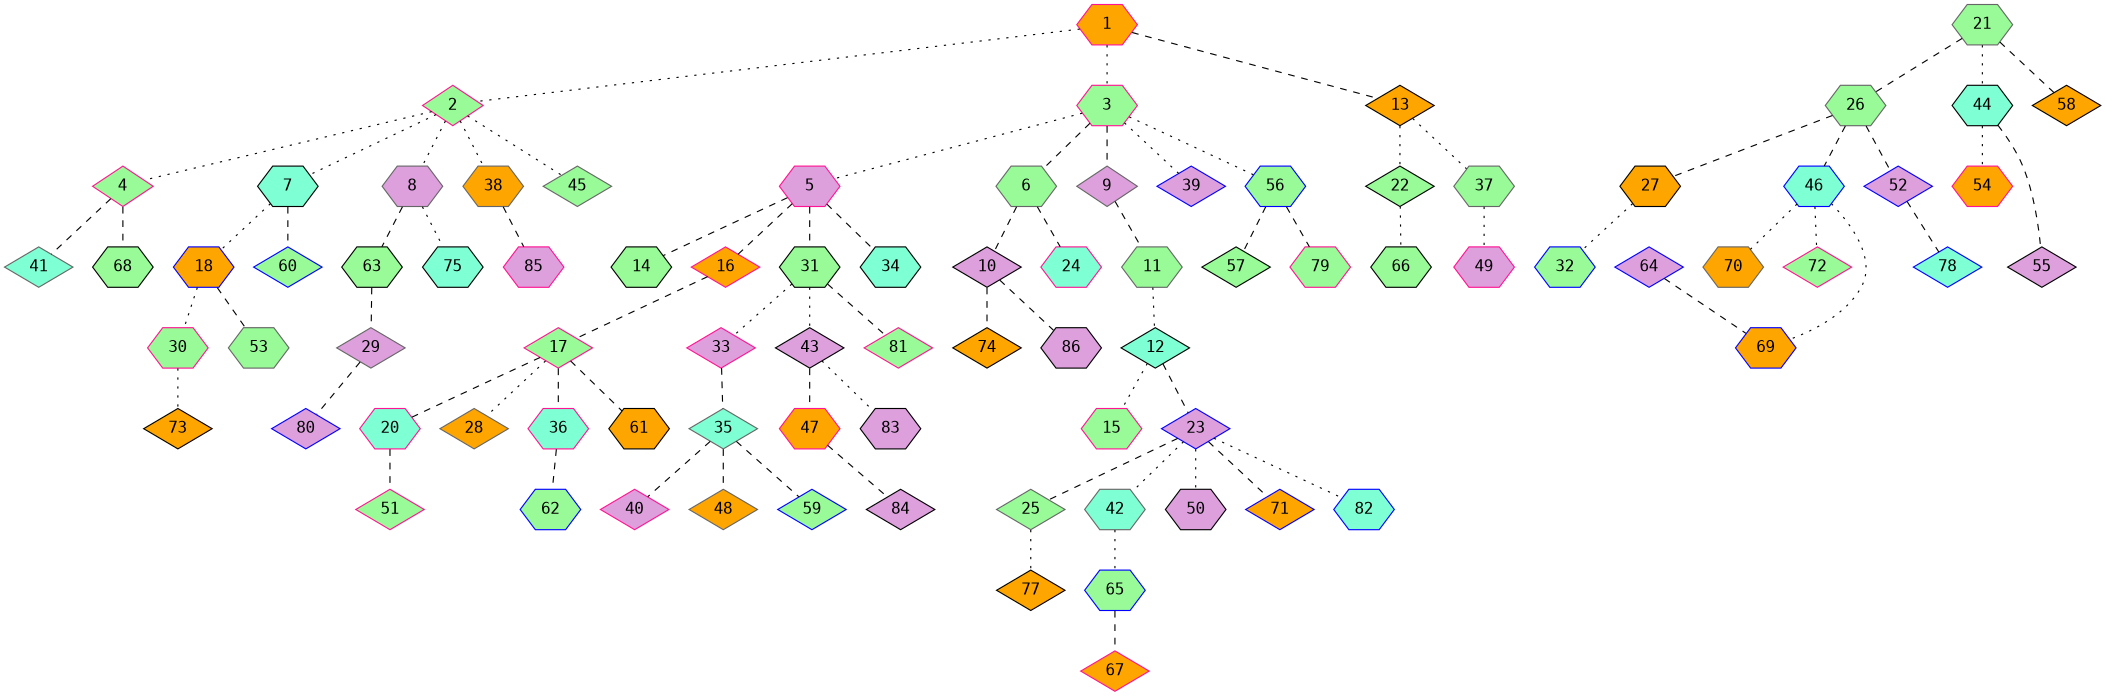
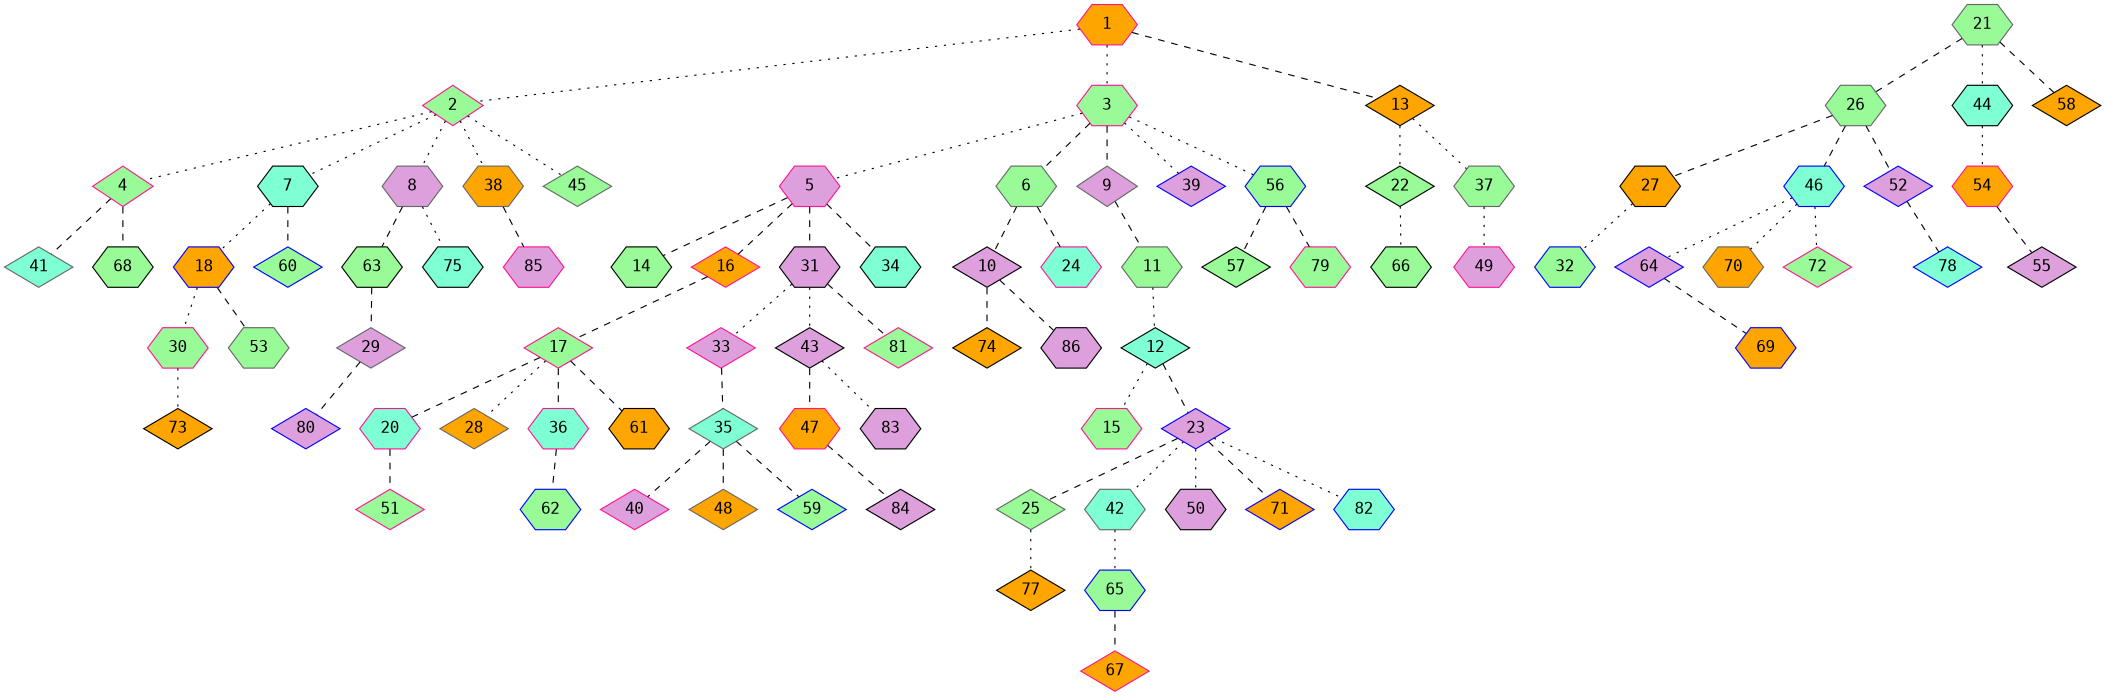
(2029, 183) -> (2014, 230)
(810, 267) -> (810, 267)
(1862, 285) -> (1730, 228)
